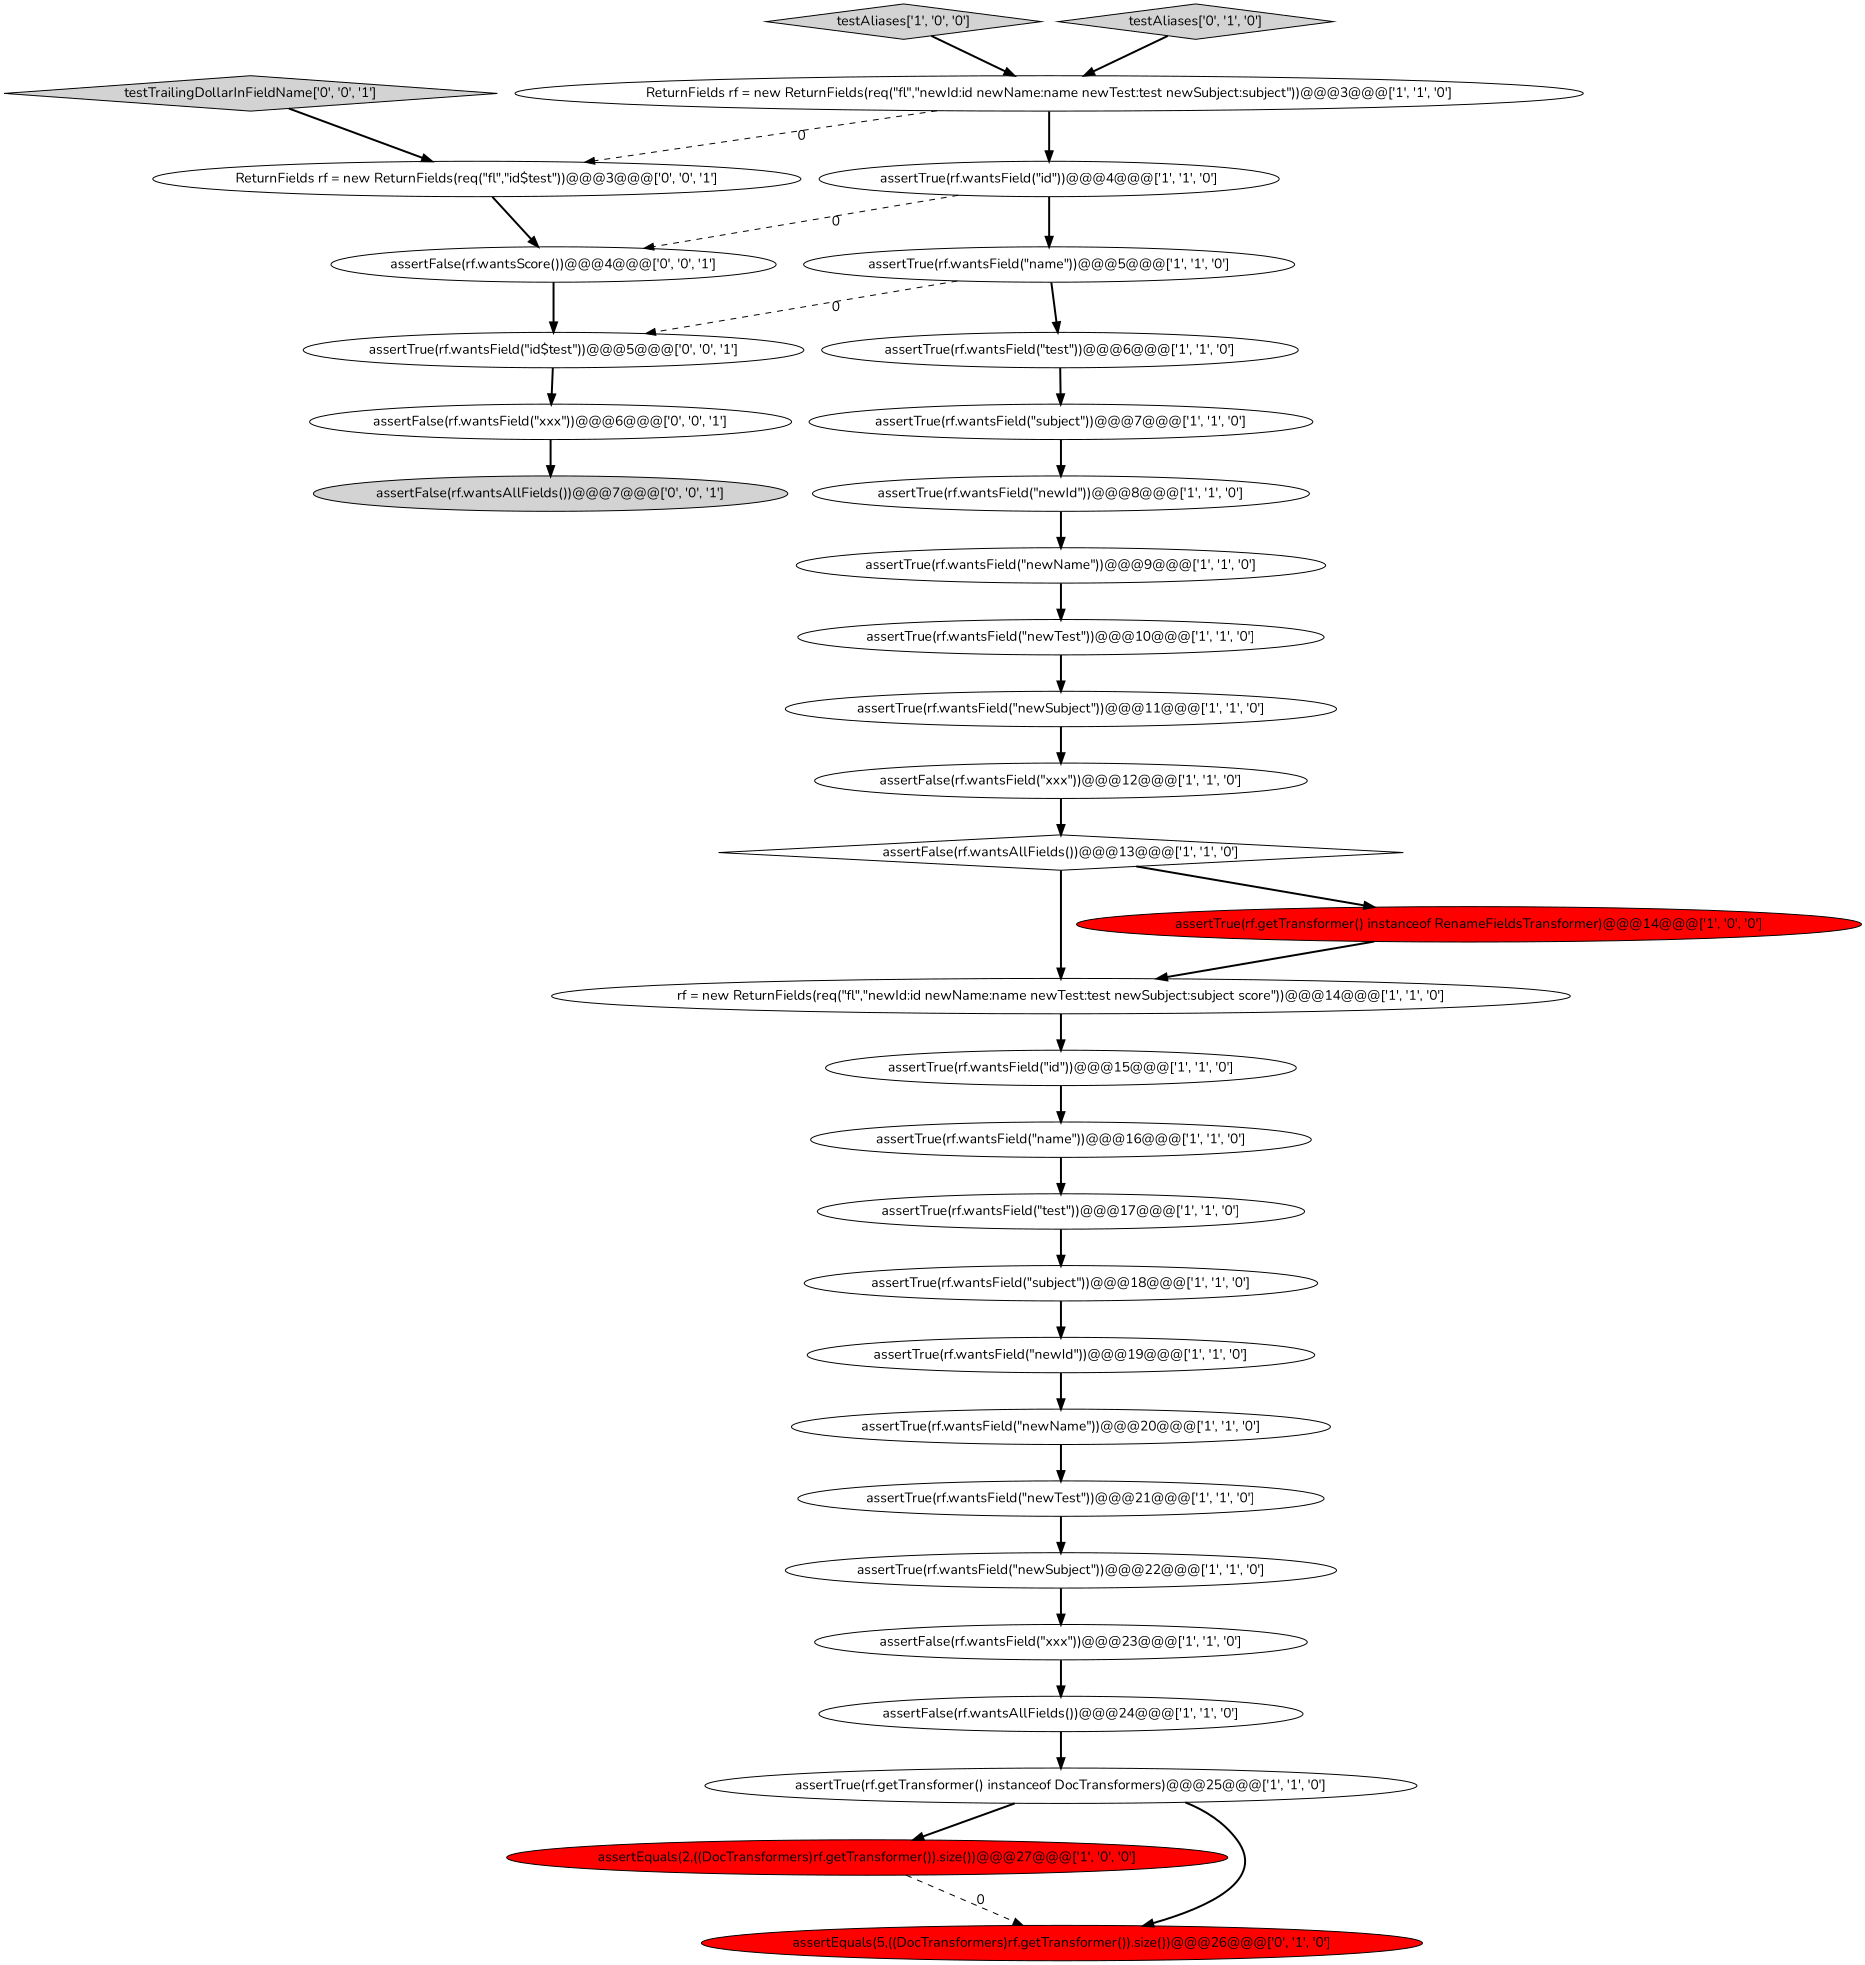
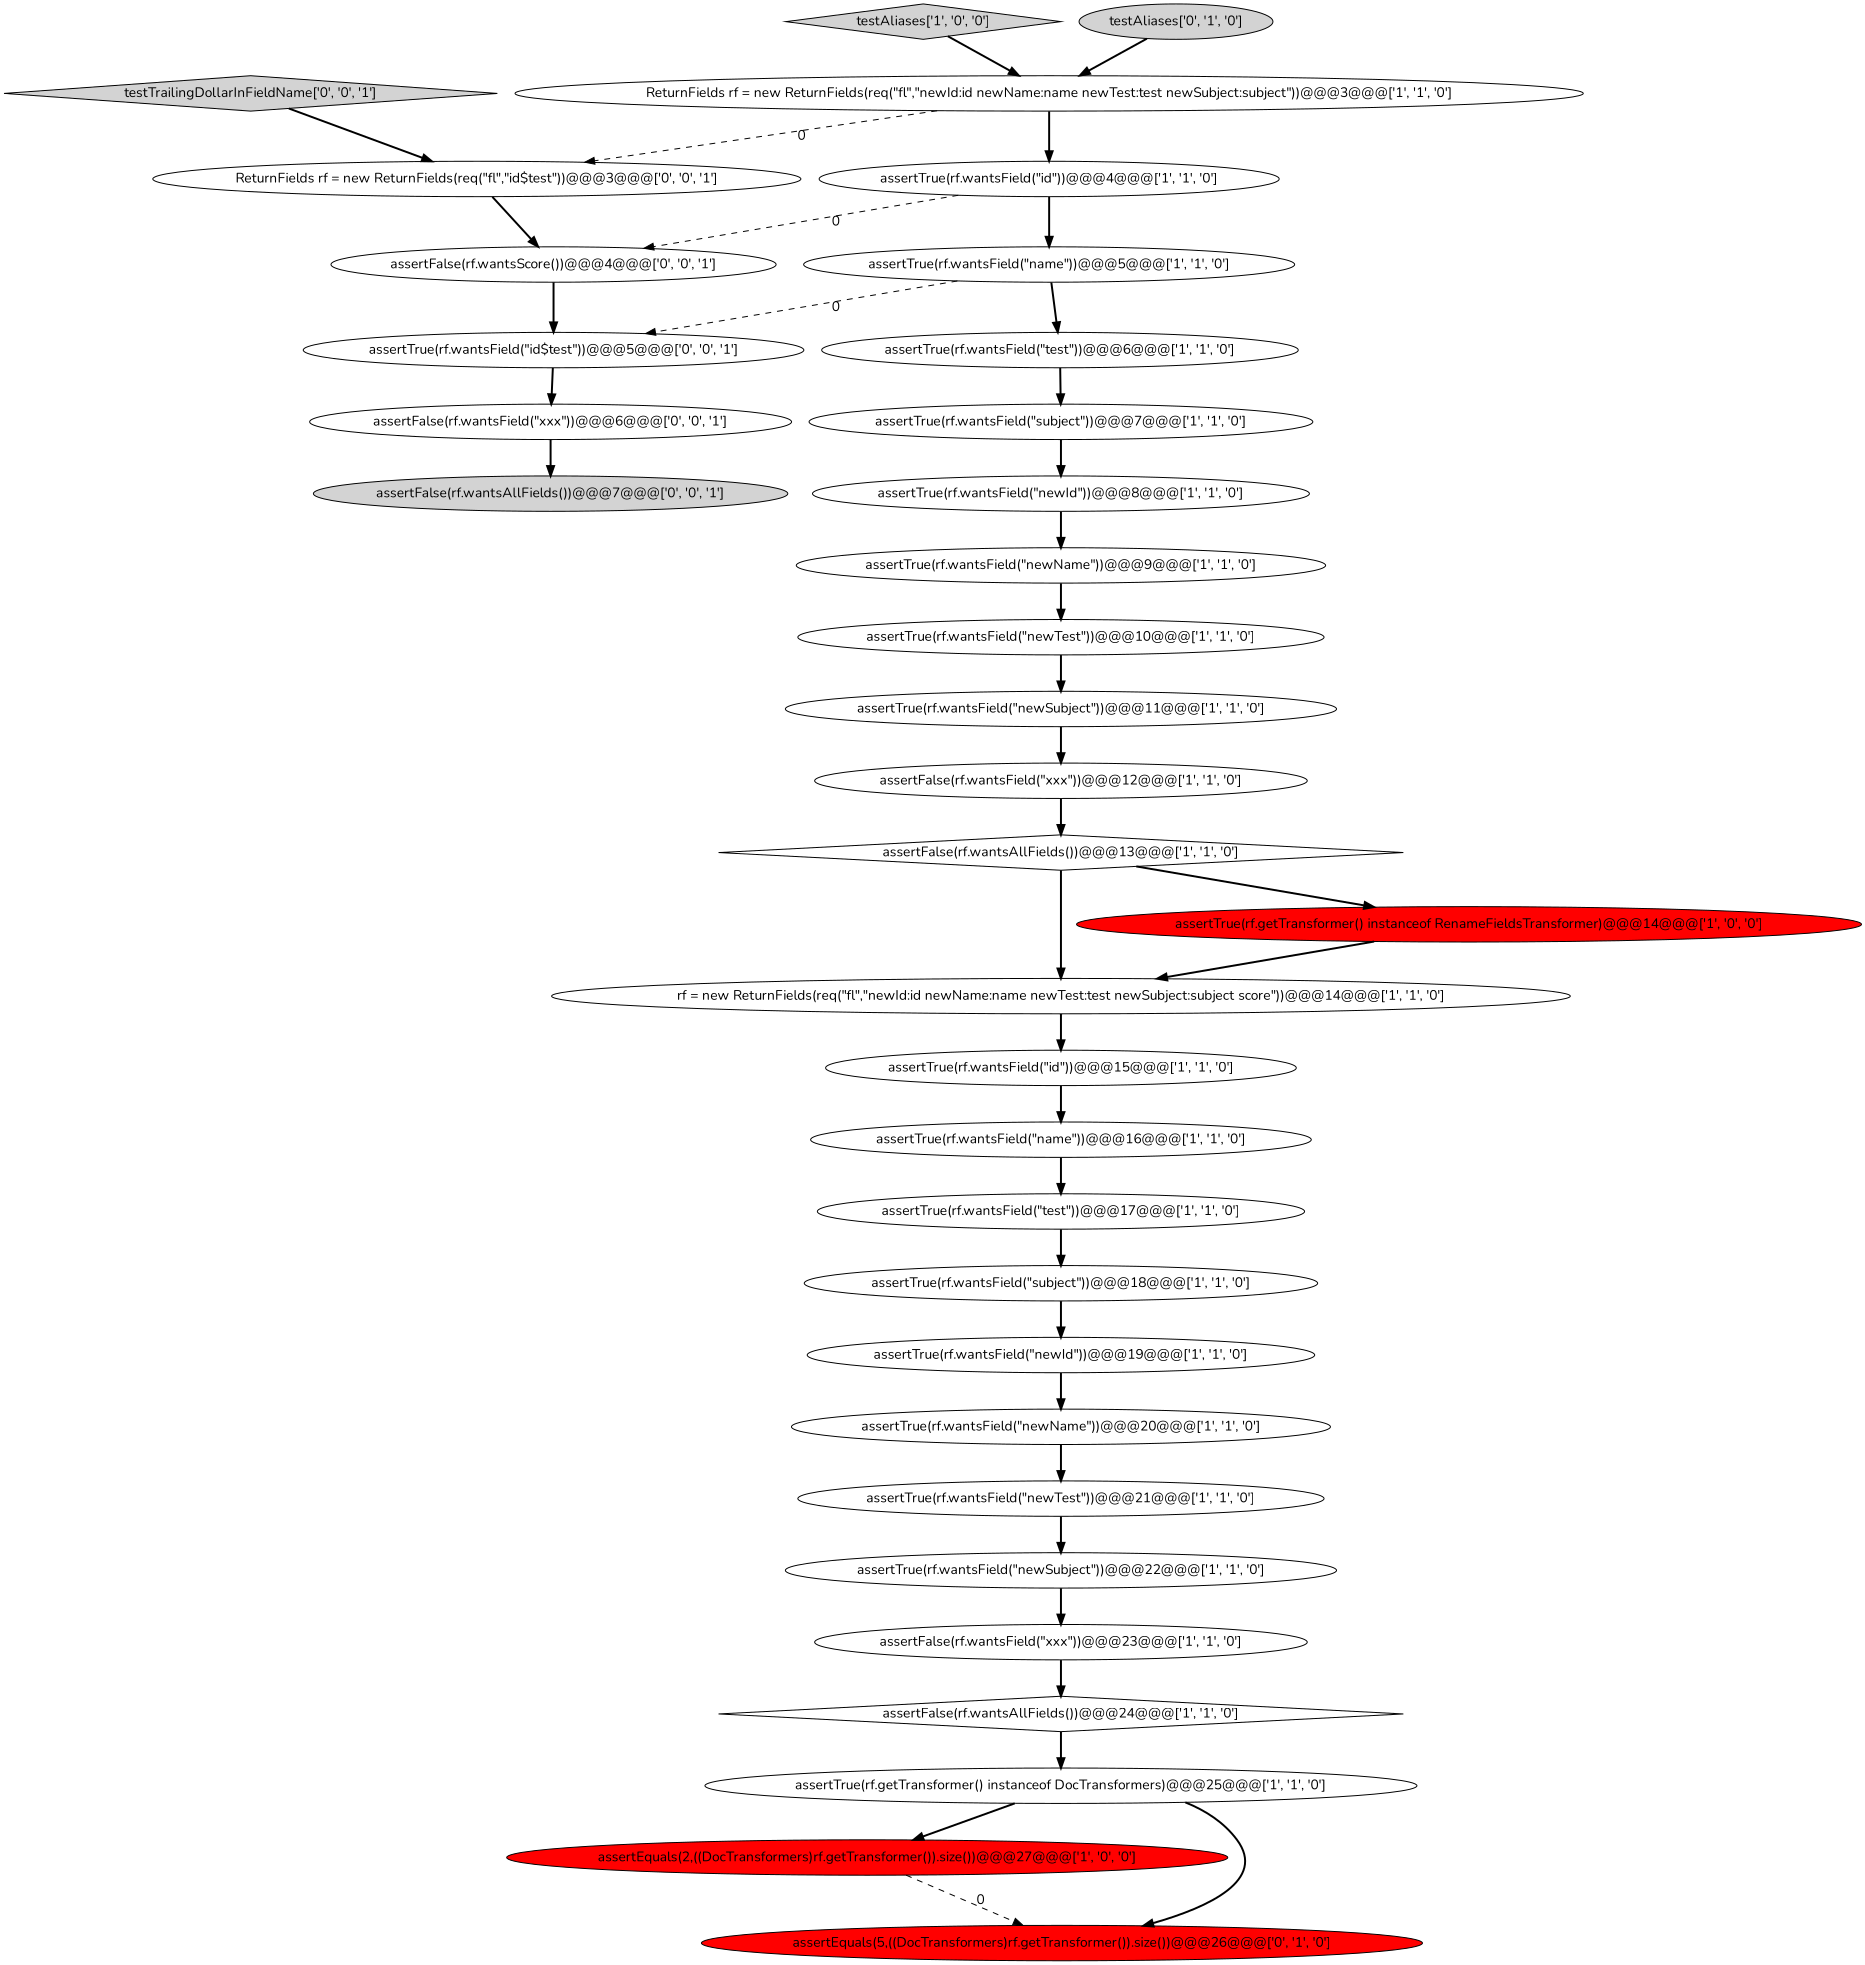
(1196, 22) -> (1176, 22)
(1061, 1714) -> (1061, 1714)
